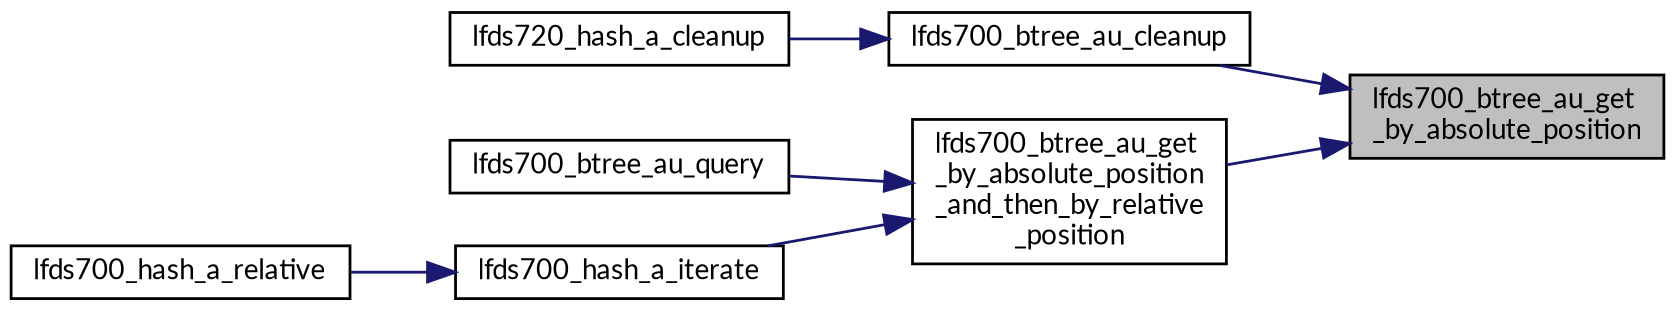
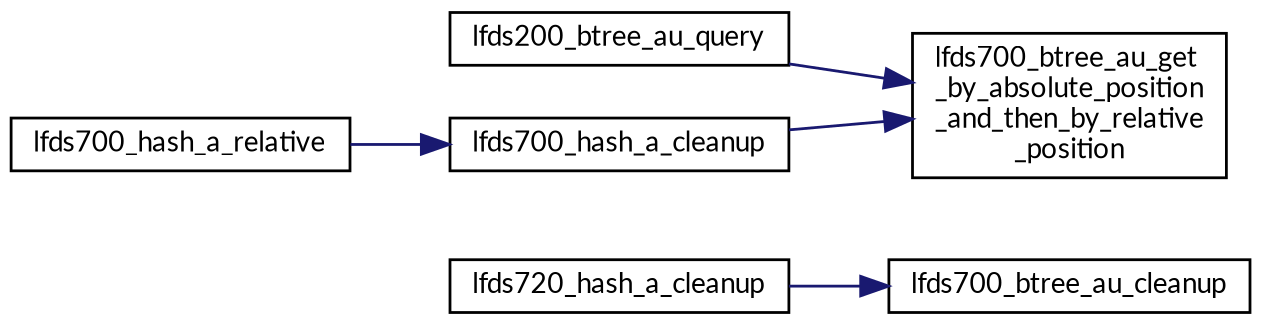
(1507, 117) -> none
(619, 167) -> (619, 39)
(619, 272) -> (619, 144)
